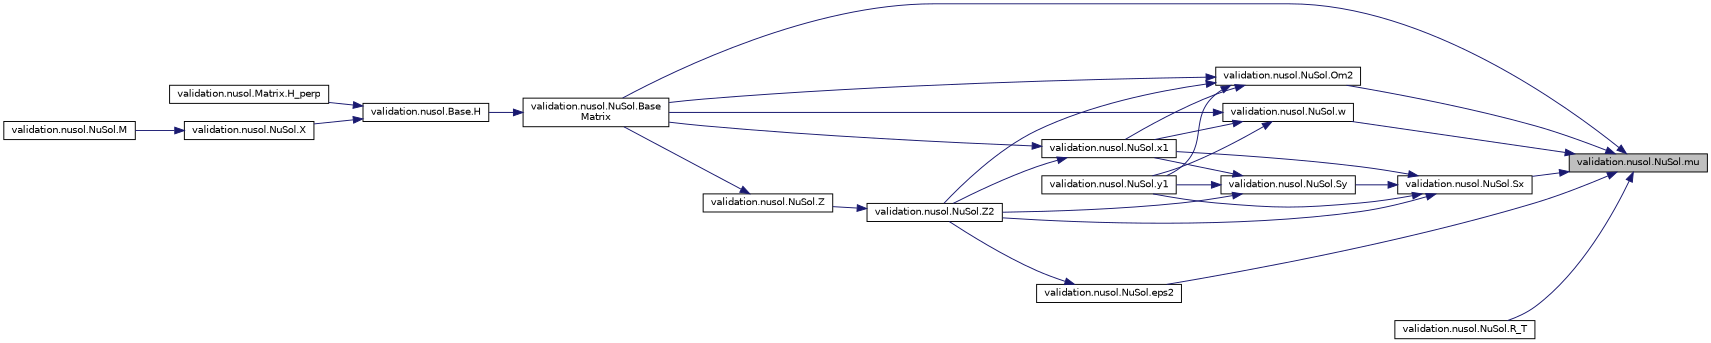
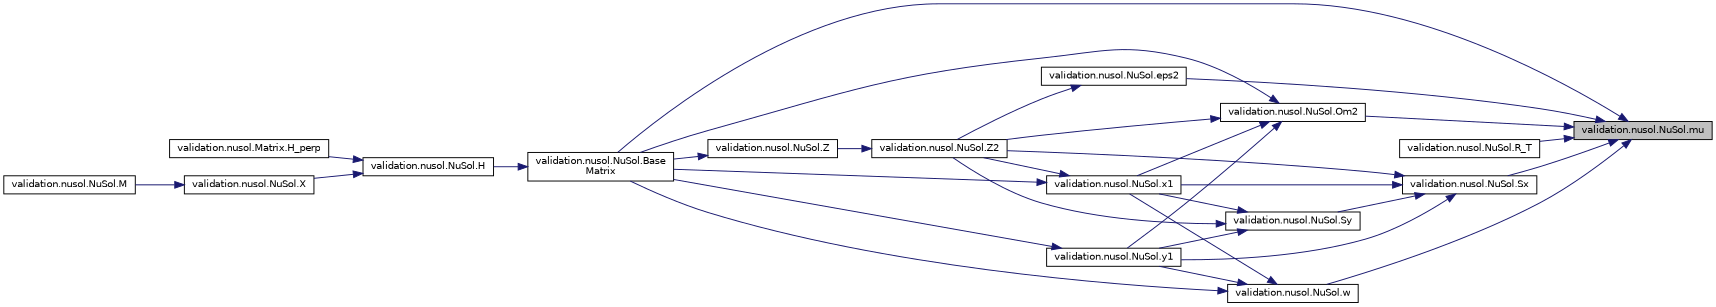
(426, 112) -> (428, 167)
none -> (863, 213)
